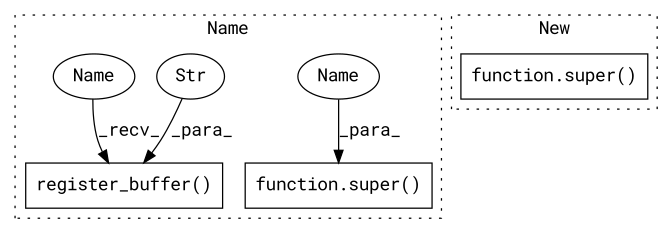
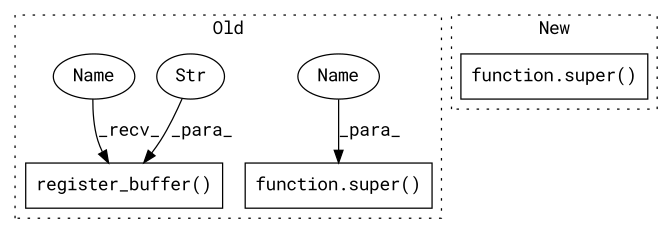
(228, 29) -> (228, 29)
